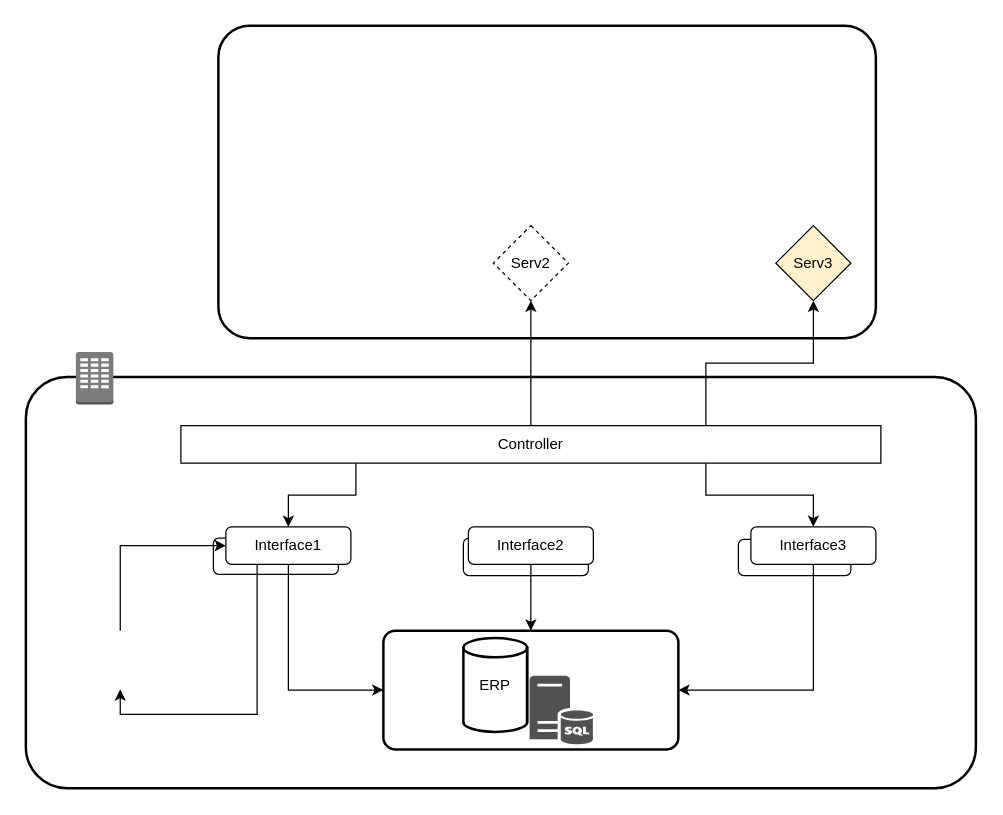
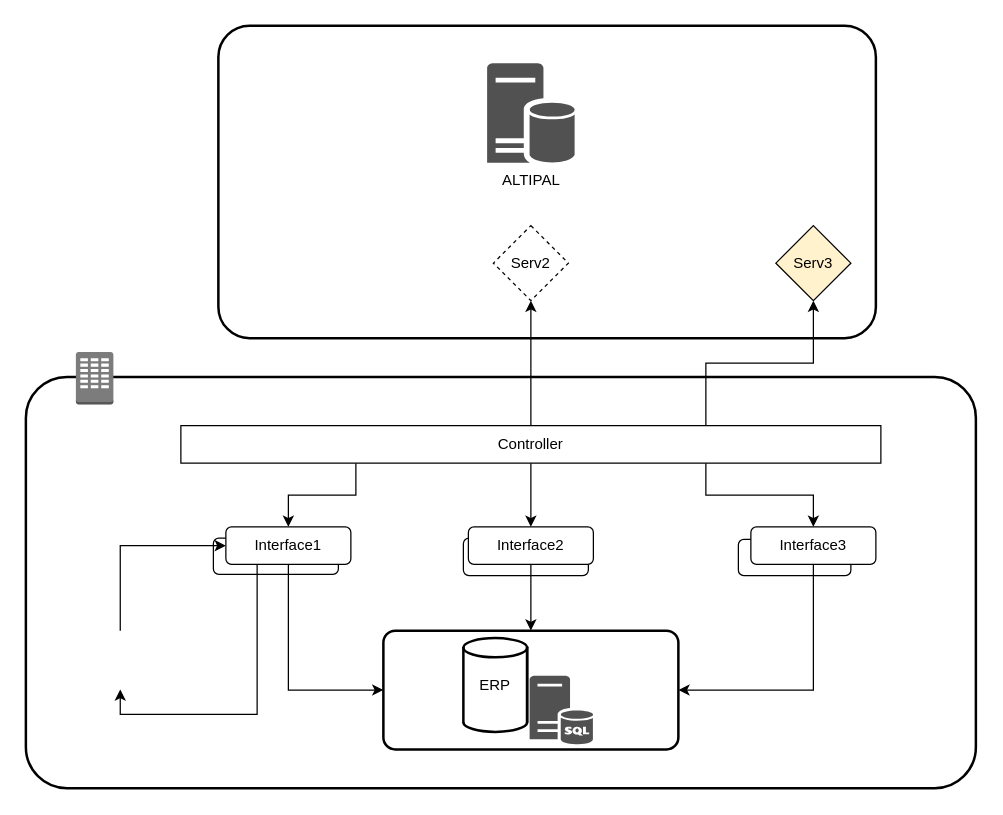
none -> (531, 113)
none -> (531, 491)
